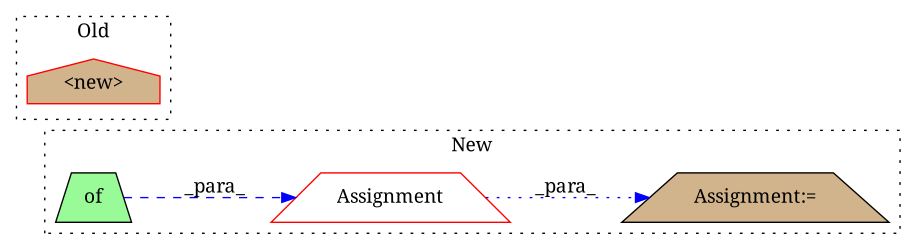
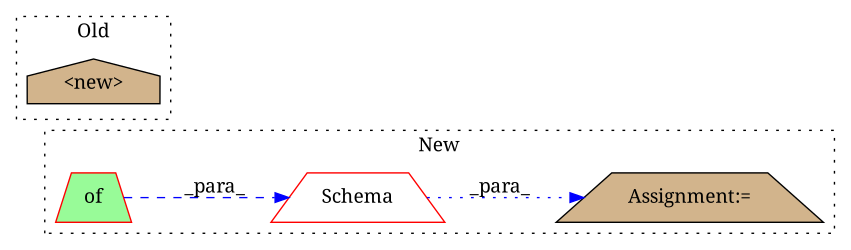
(94, 84) -> (94, 84)
(94, 198) -> (94, 198)
(391, 198) -> (358, 198)
